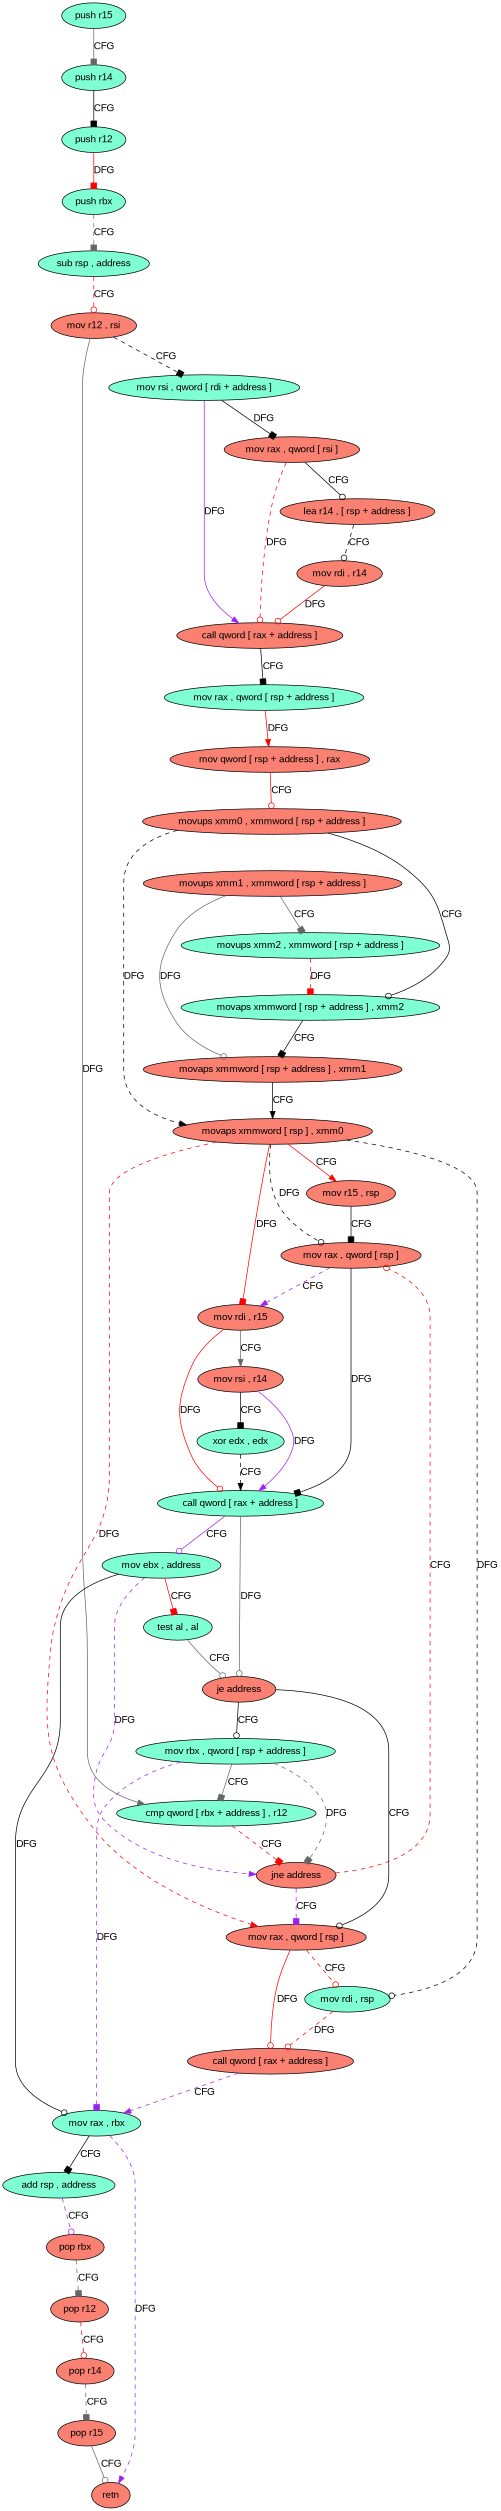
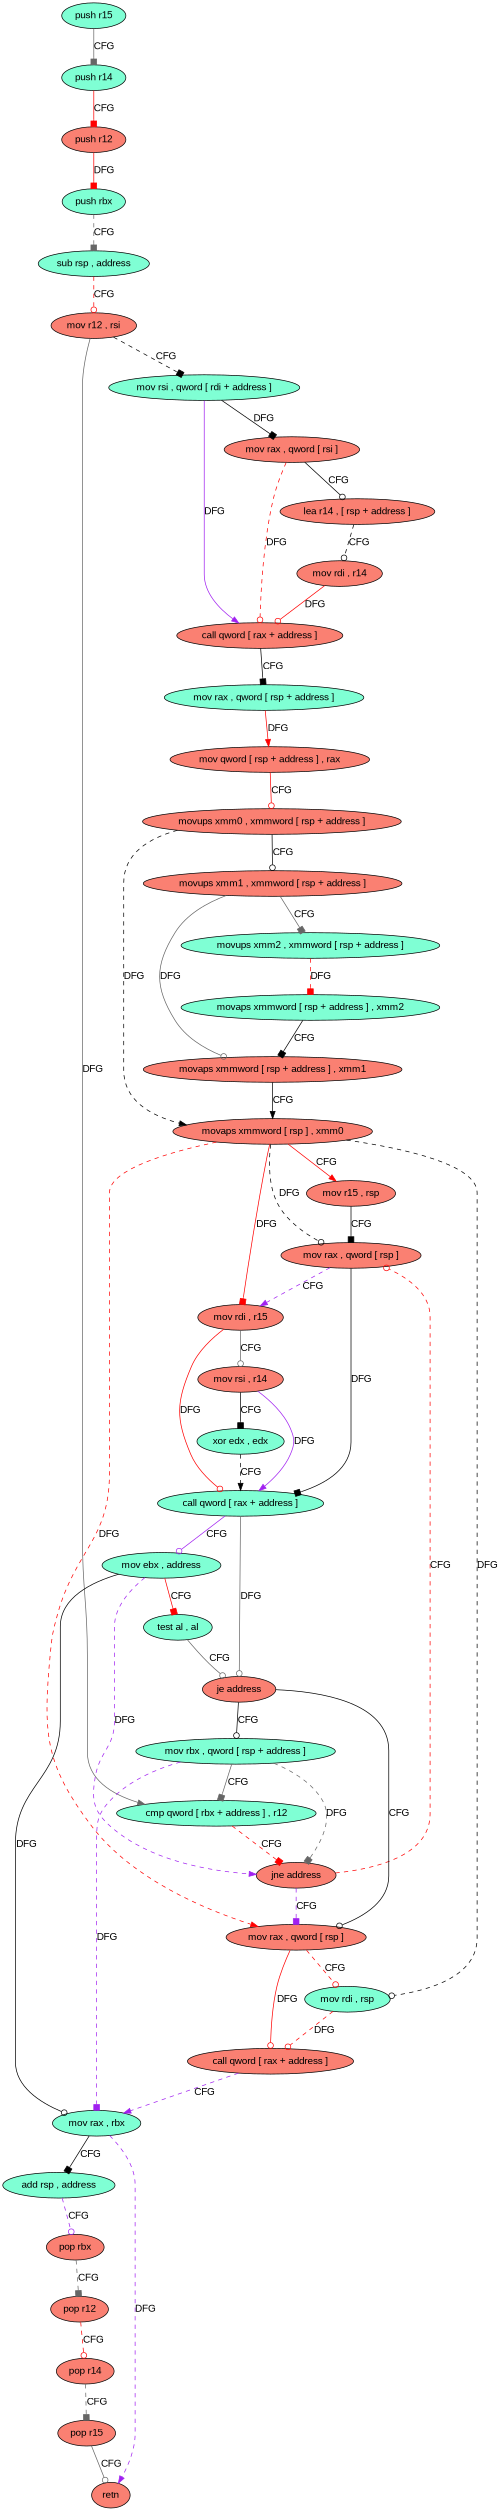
(94, 105) -> (94, 105)
(94, 140) -> (94, 140)
(434, 900) -> (272, 850)
(241, 1346) -> (241, 1346)
